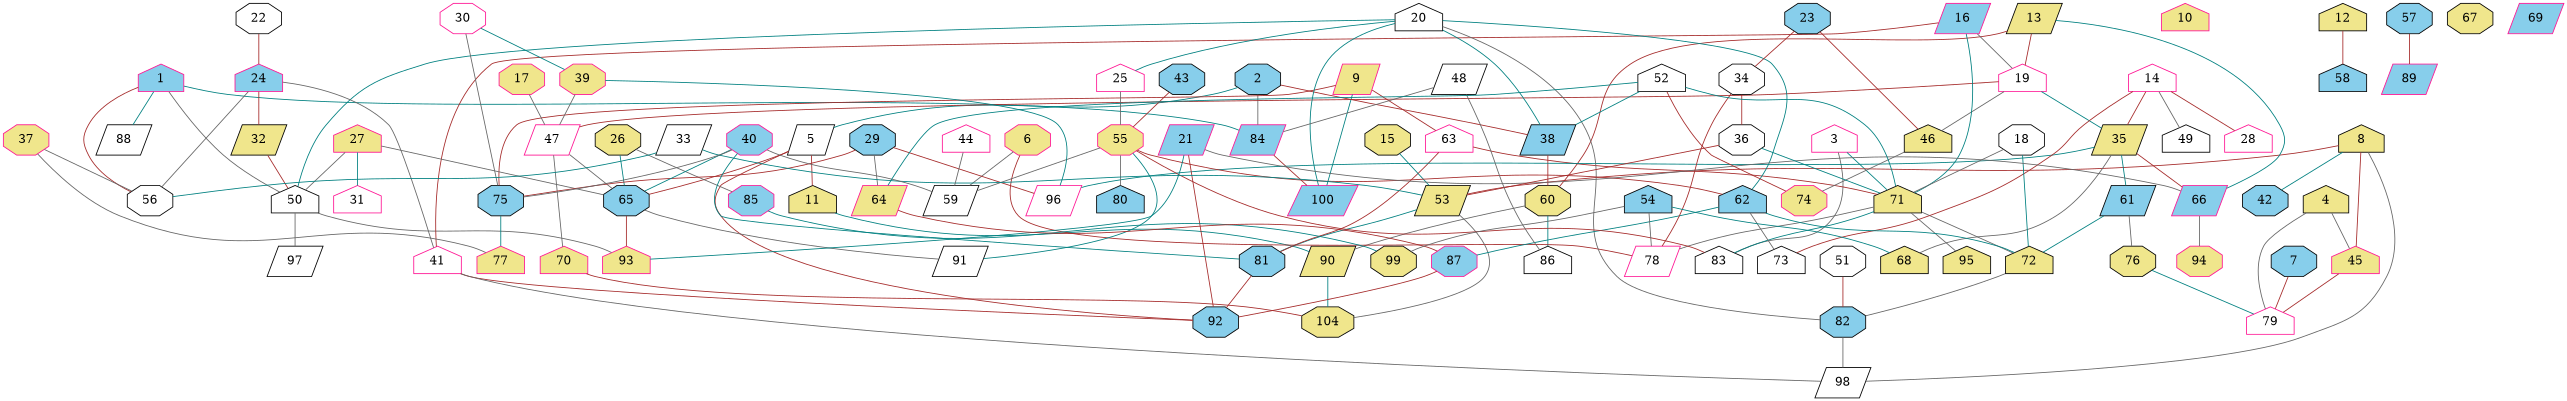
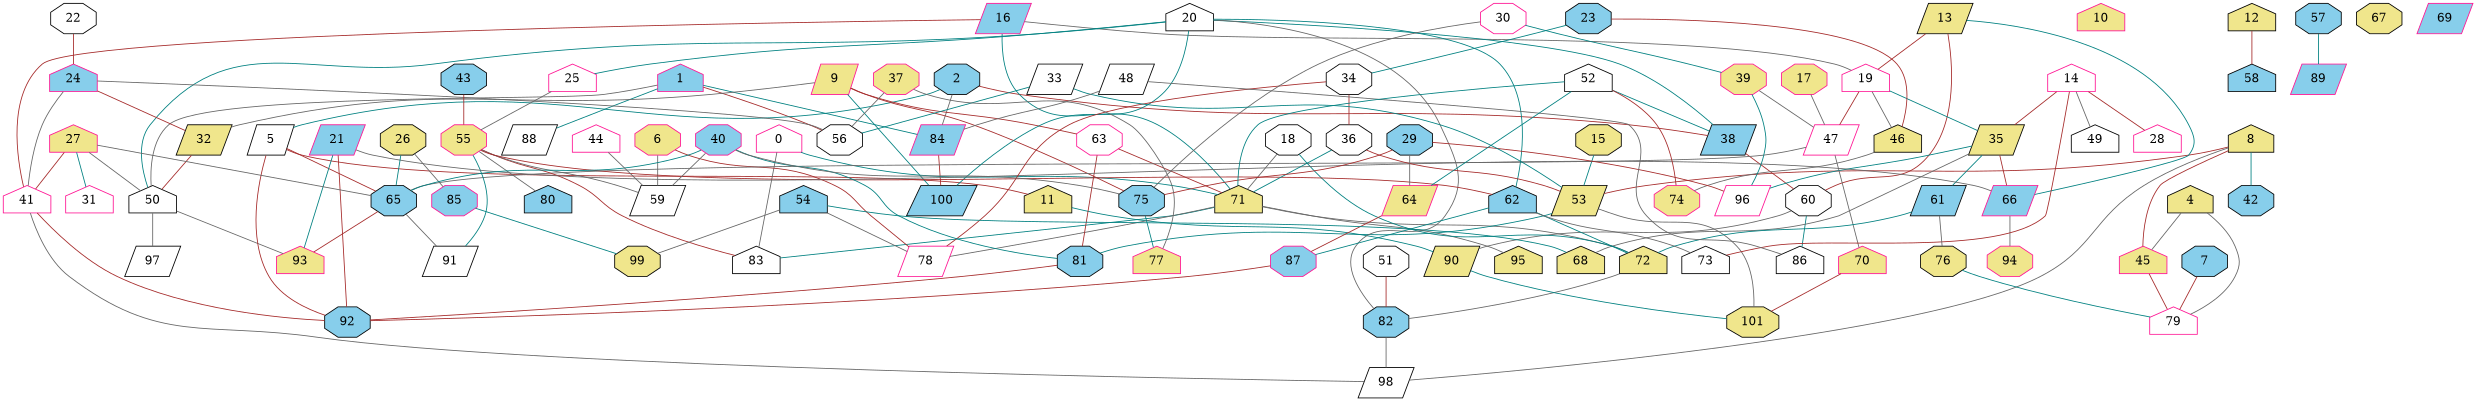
(1775, 49) -> (1464, 51)
(2409, 49) -> (2318, 49)
none -> (610, 100)
(1449, 140) -> (1099, 140)
(1834, 140) -> (779, 140)
none -> (50, 171)
(1323, 201) -> (942, 201)
(1548, 201) -> (1808, 201)
(1328, 322) -> (1753, 322)
